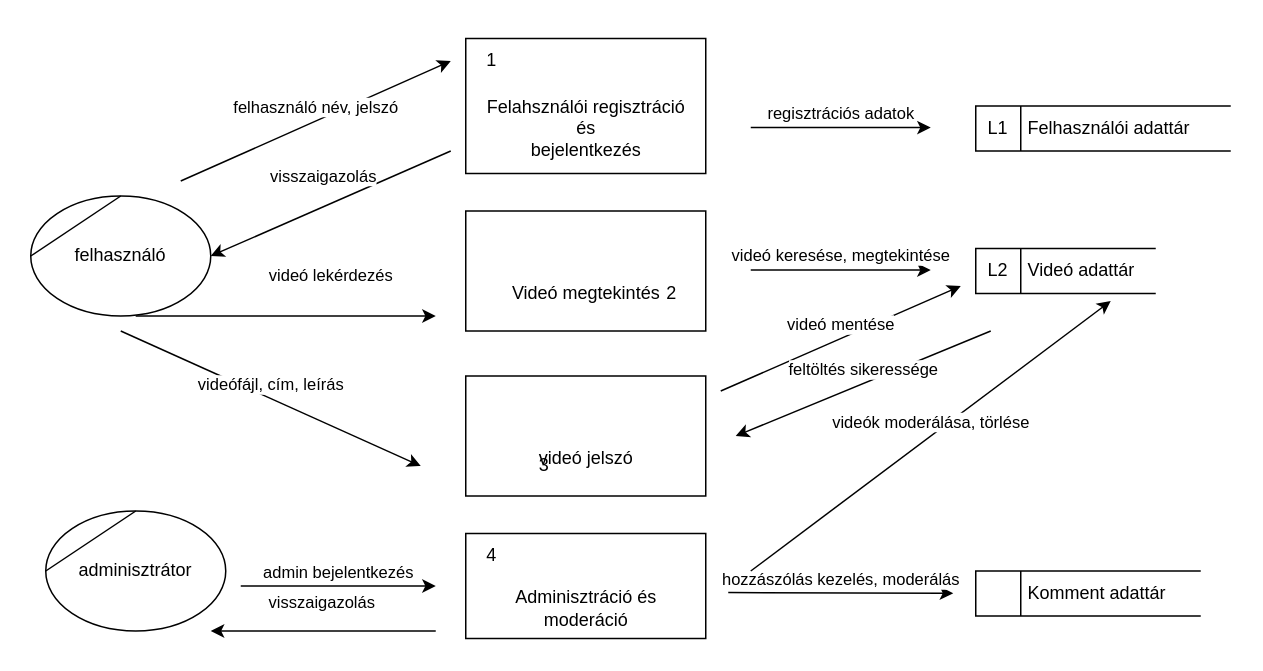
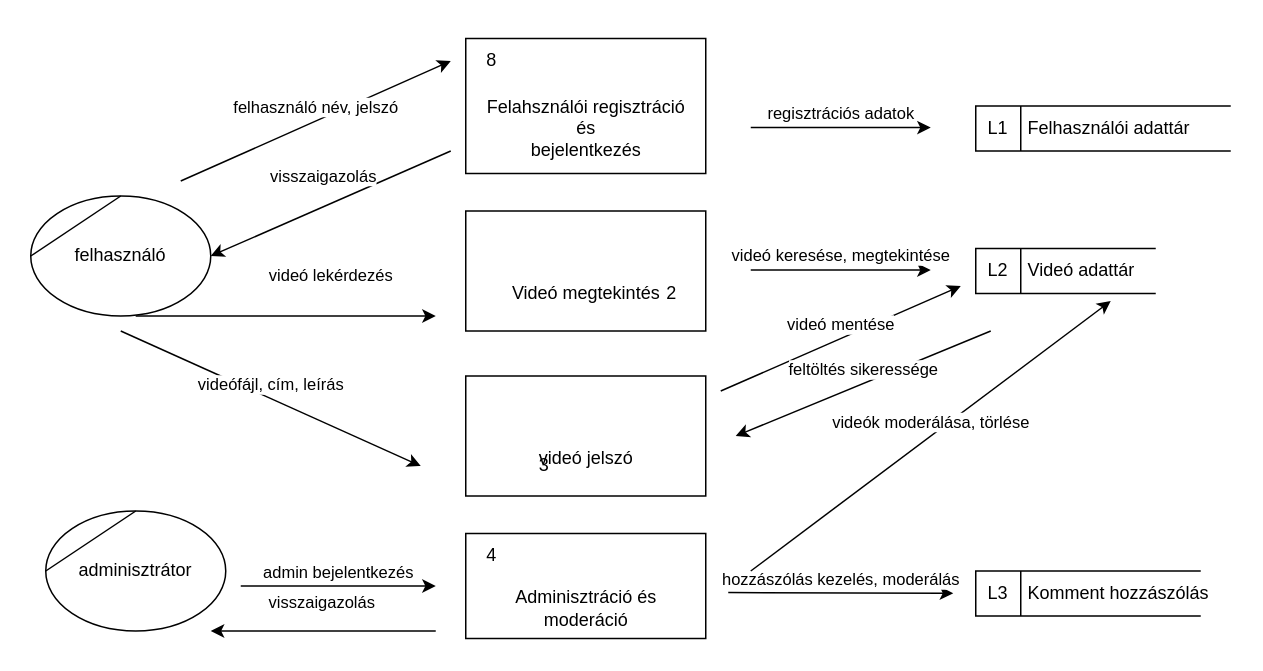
(492, 61) -> (492, 61)
none -> (998, 593)
(1102, 593) -> (1119, 593)
